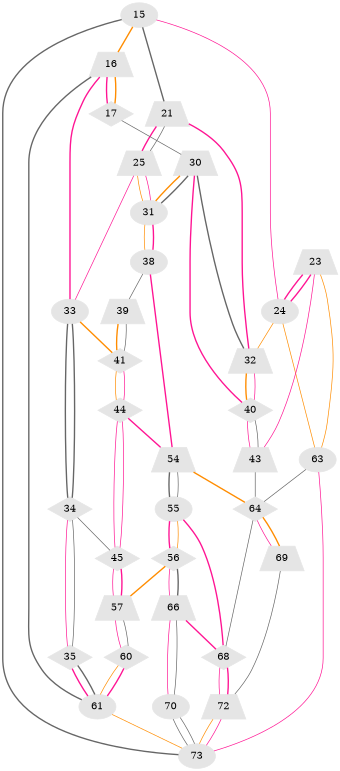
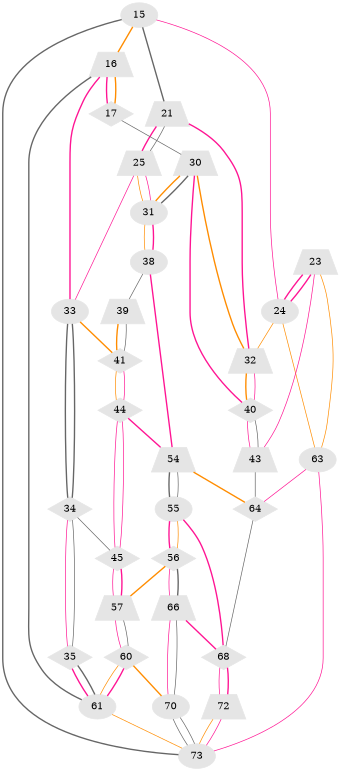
(215, 264) -> (215, 264)
(285, 486) -> (285, 486)
(282, 558) -> none
none -> (147, 681)
